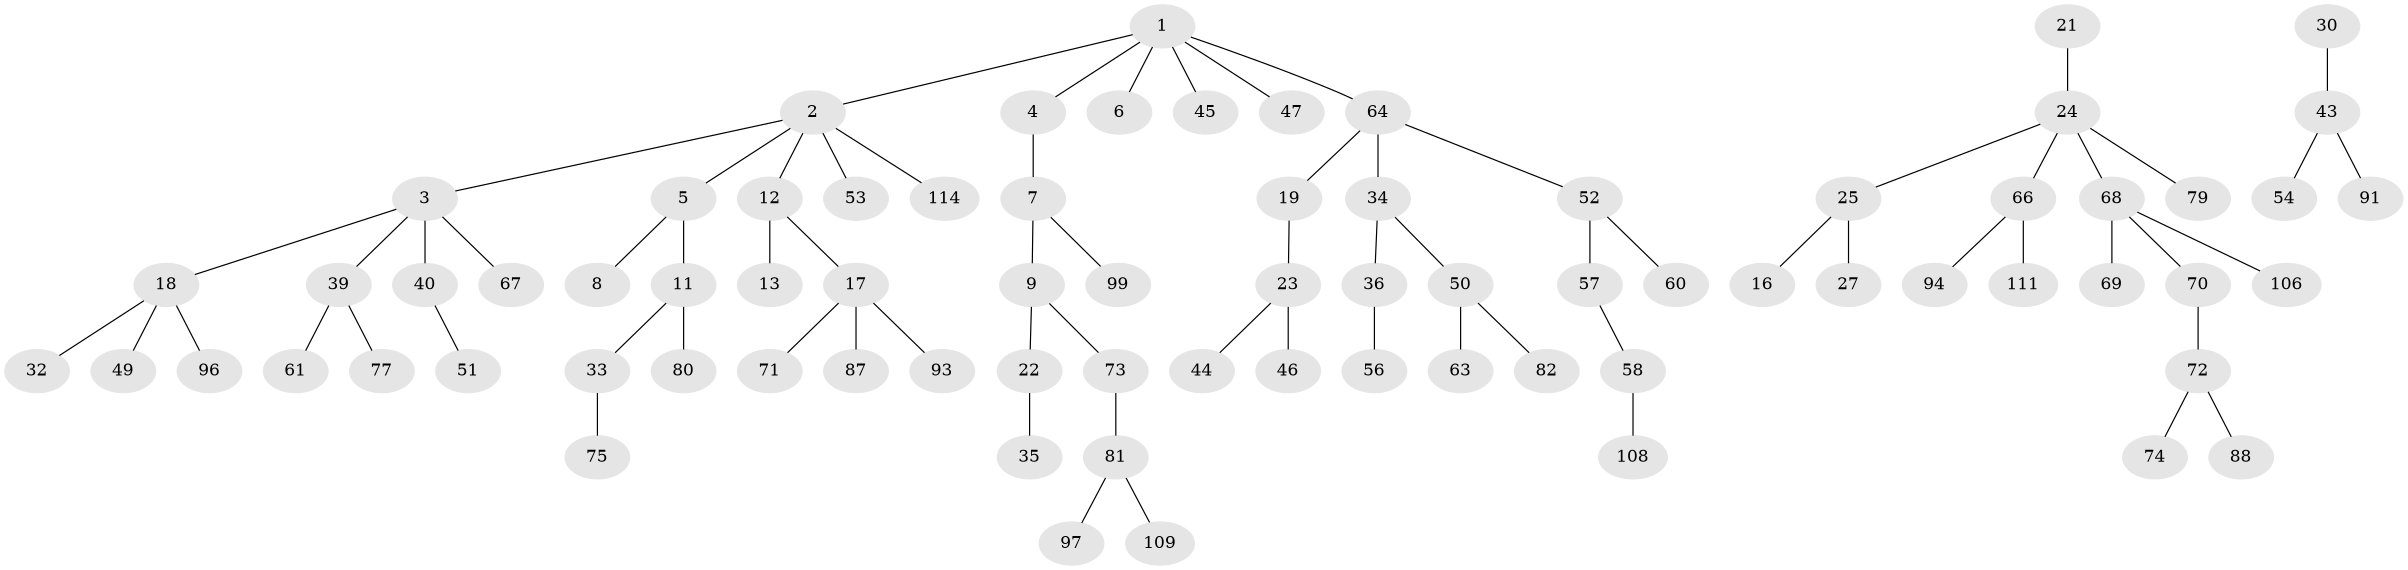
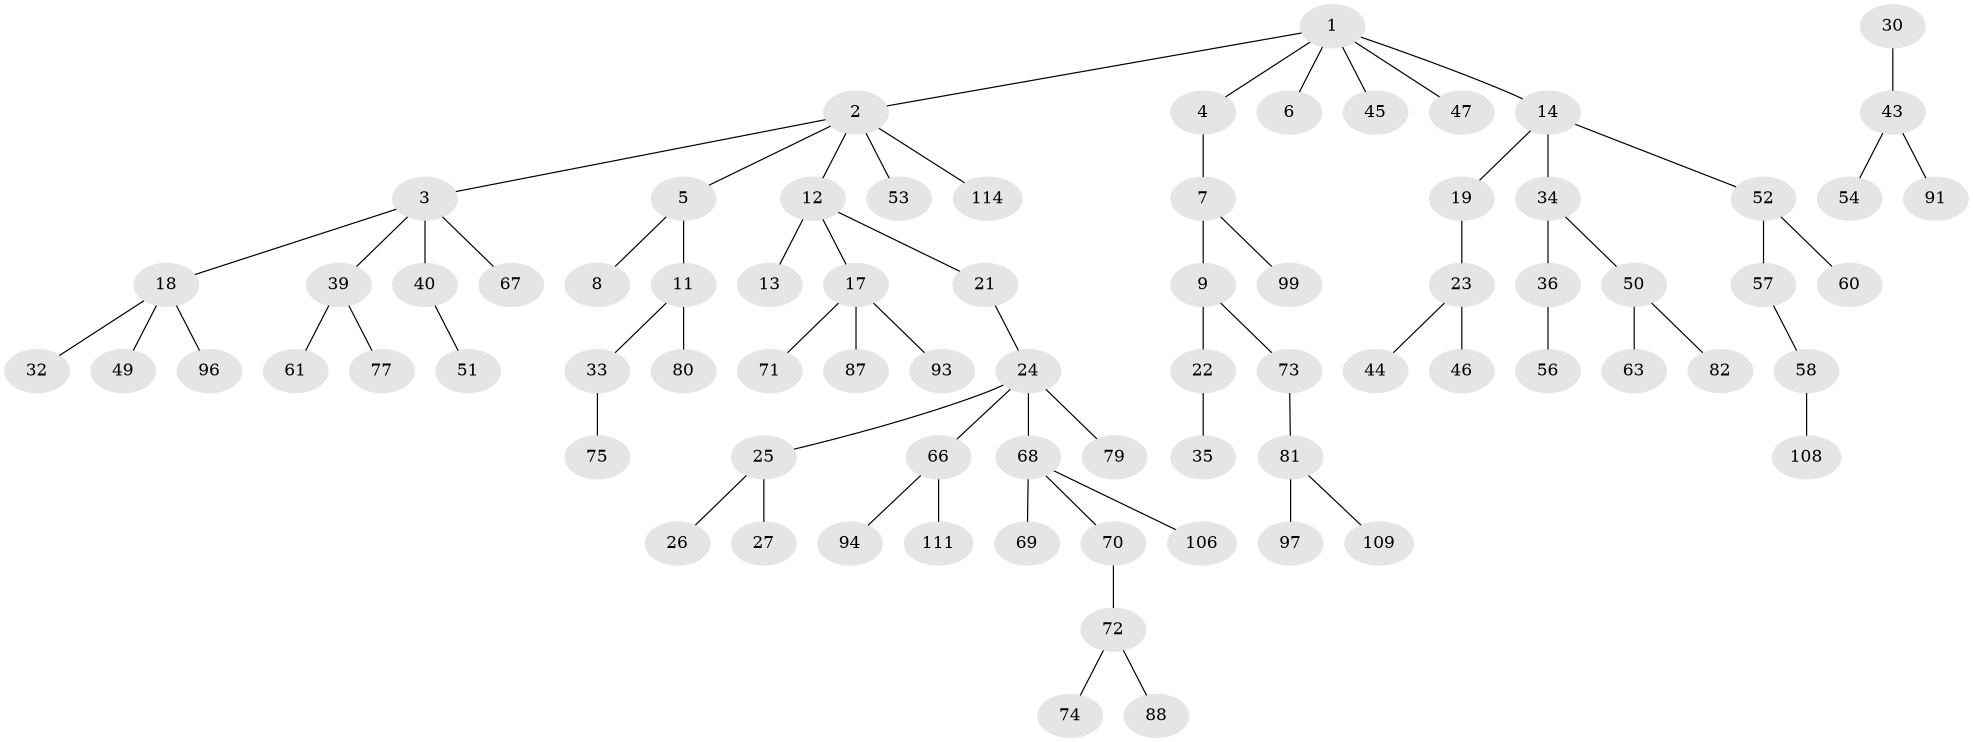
(1378, 113) -> (1548, 113)
none -> (899, 242)
(1762, 285) -> (678, 544)
